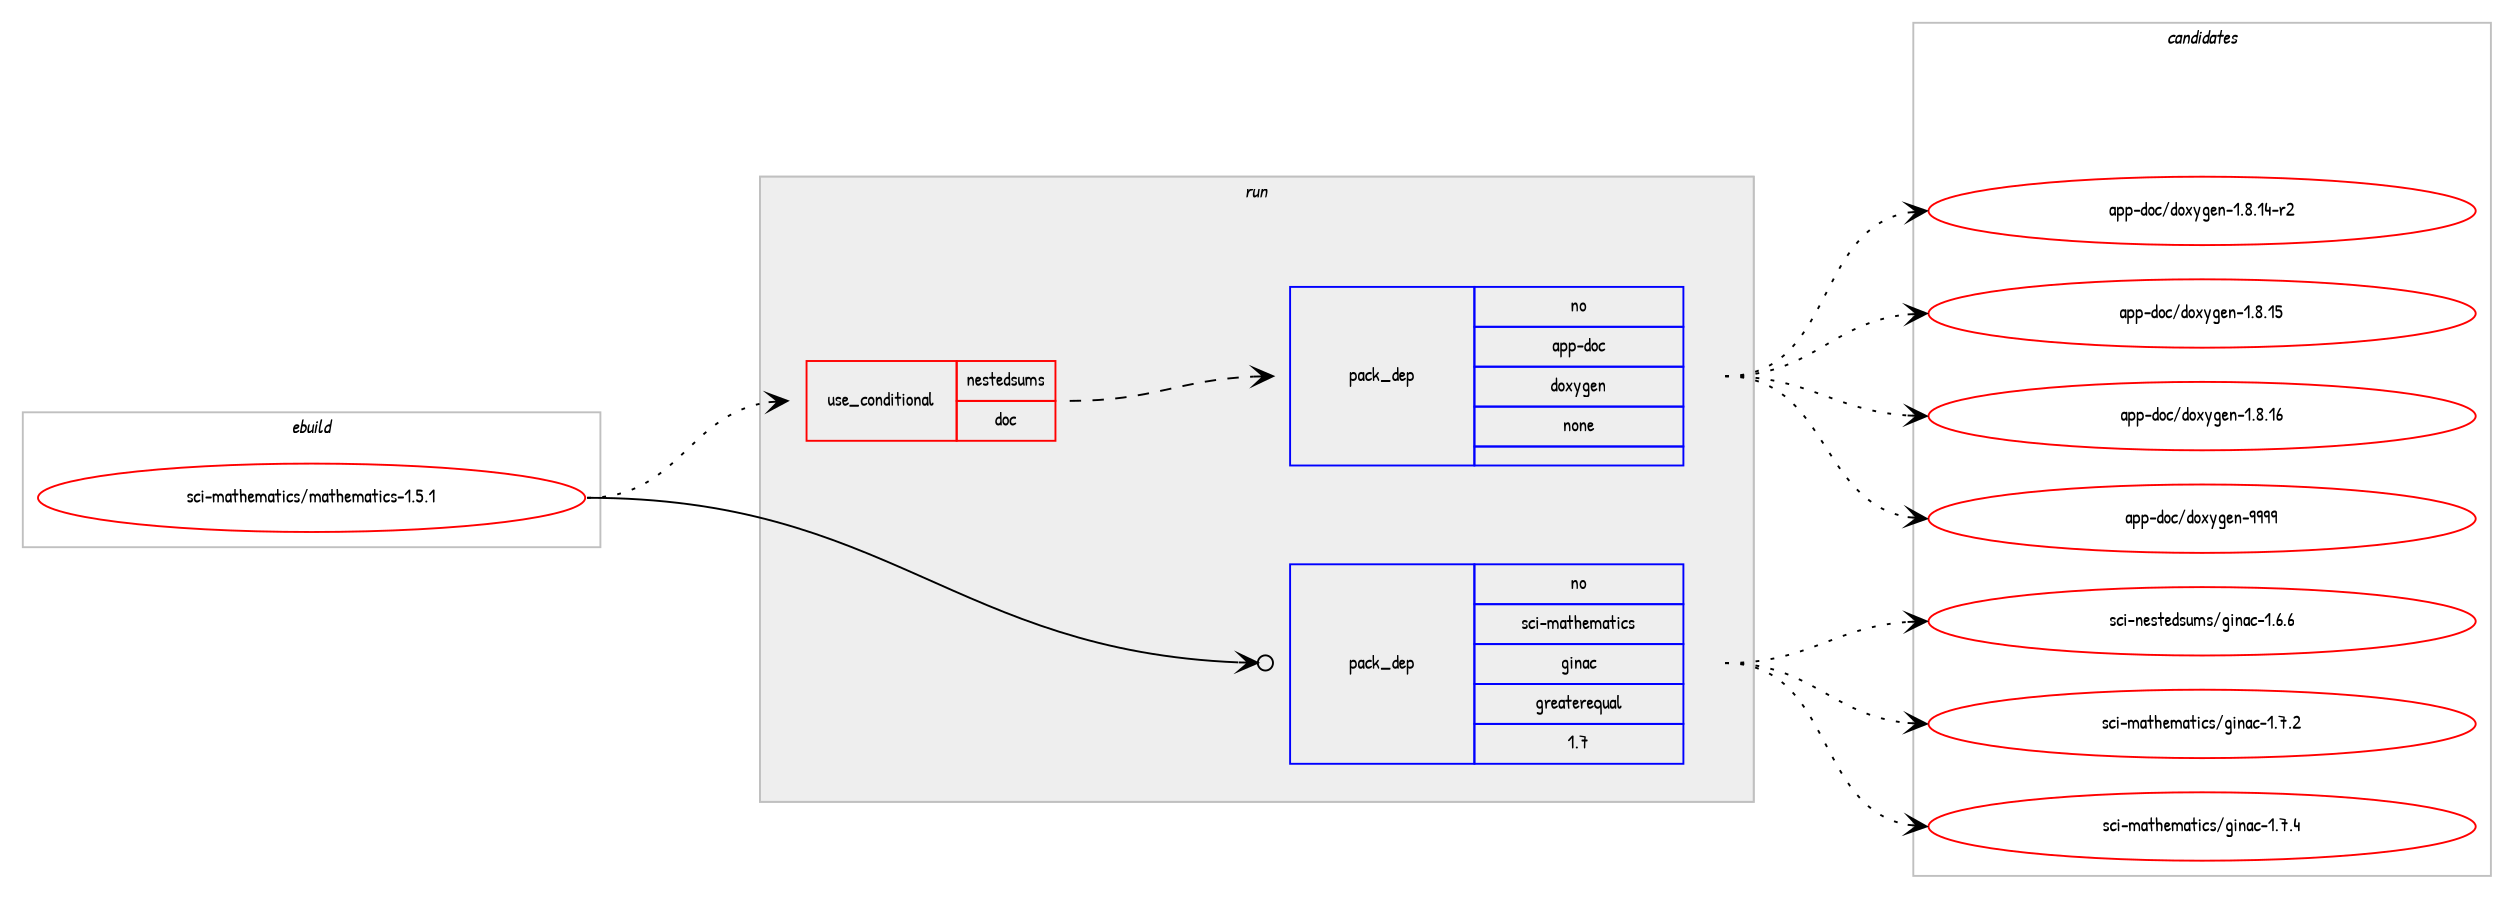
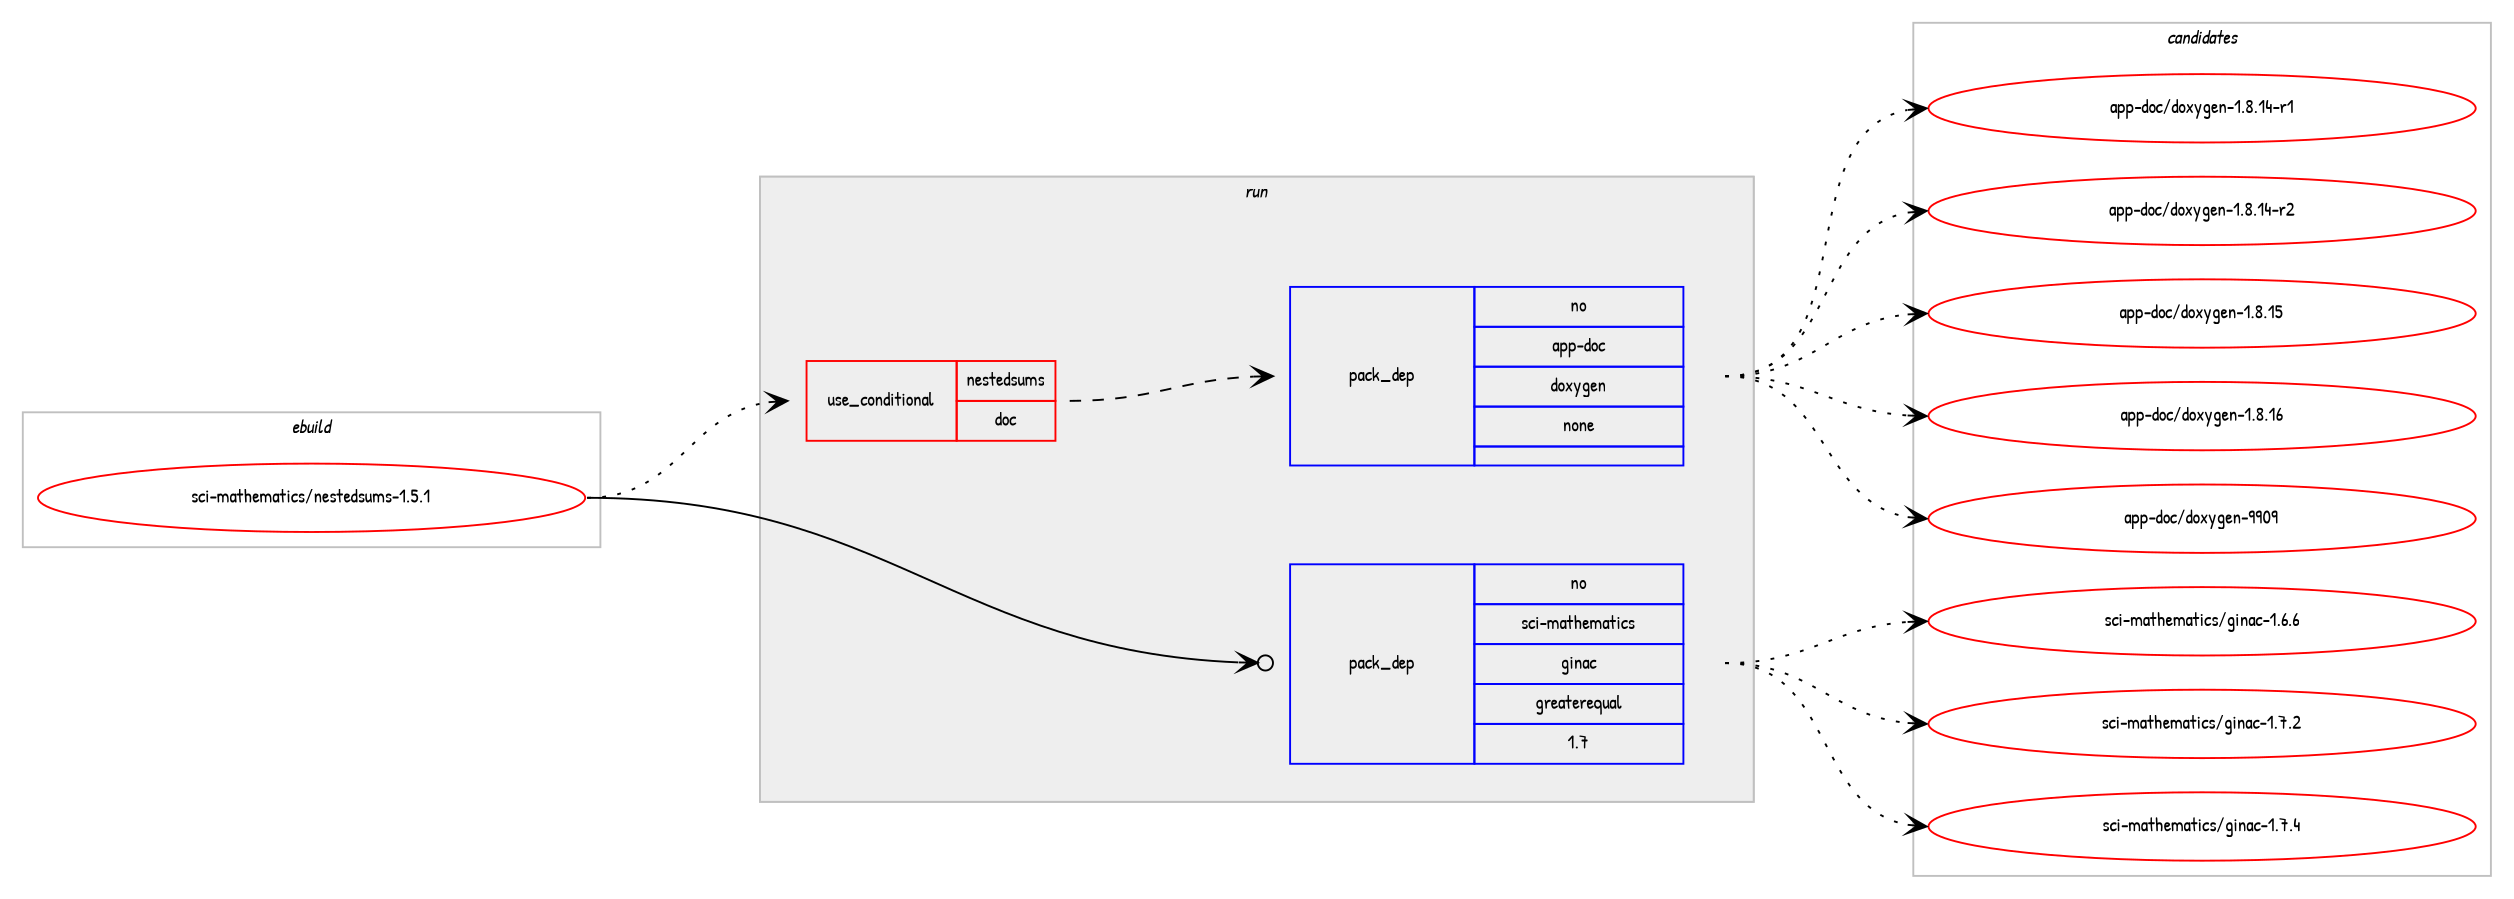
none -> (2202, 108)
(312, 498) -> (312, 498)
(2202, 519) -> (2202, 519)
(2202, 621) -> (2202, 621)
